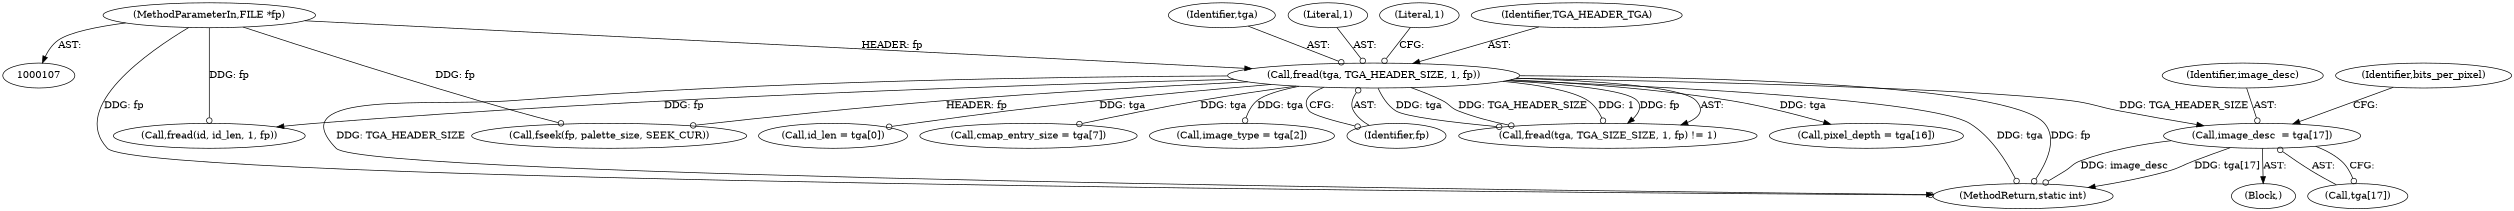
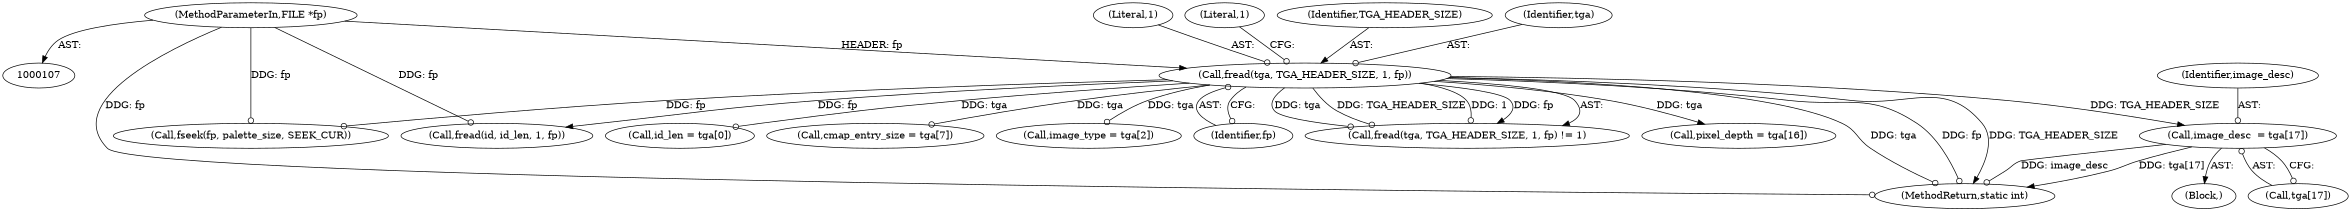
(1577, 15) -> (1385, 15)
(2424, 76) -> none
(977, 106) -> (686, 106)
(1608, 136) -> (1467, 136)
